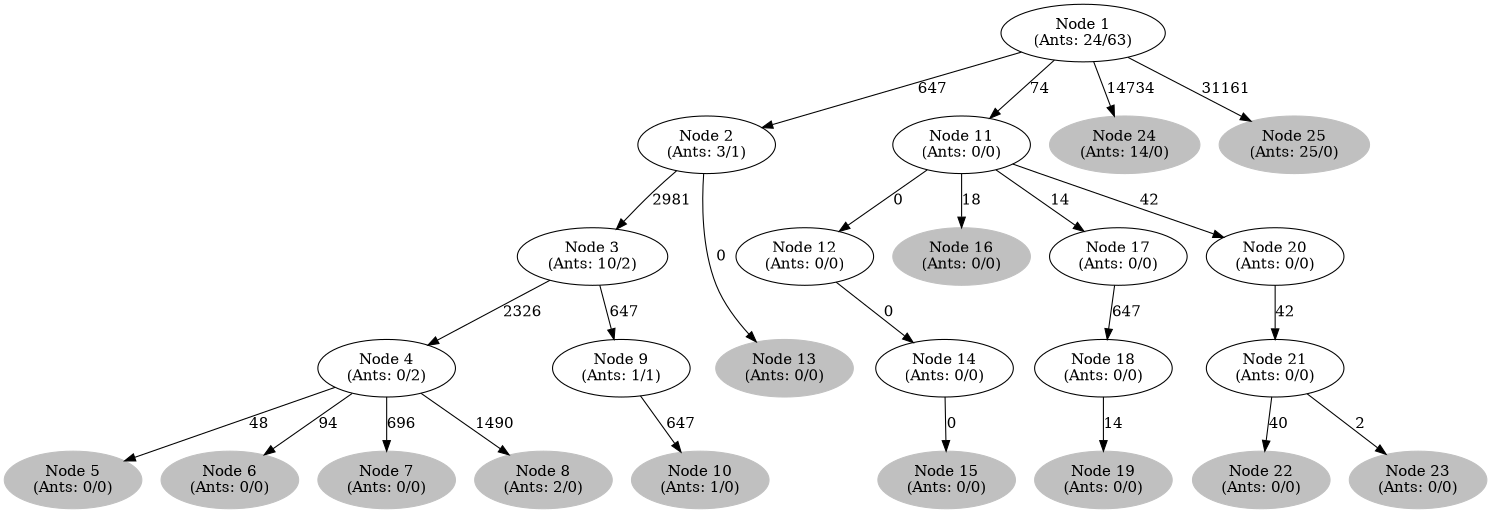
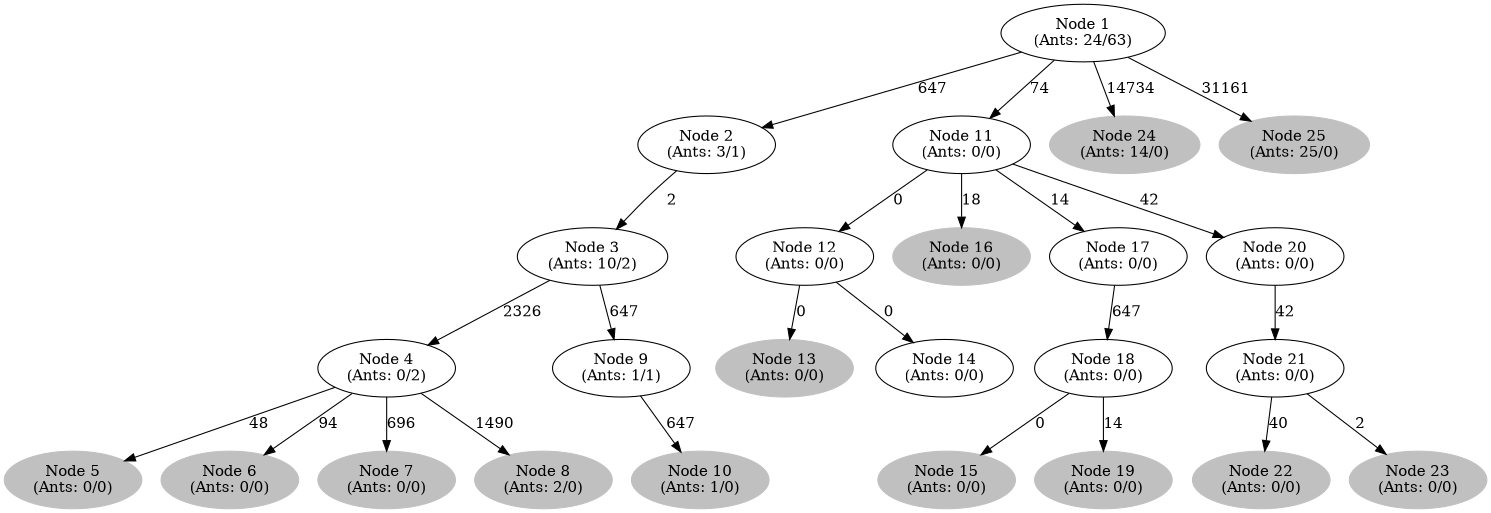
(672, 201) -> (672, 201)
(709, 259) -> (796, 307)
(945, 419) -> (1029, 421)
